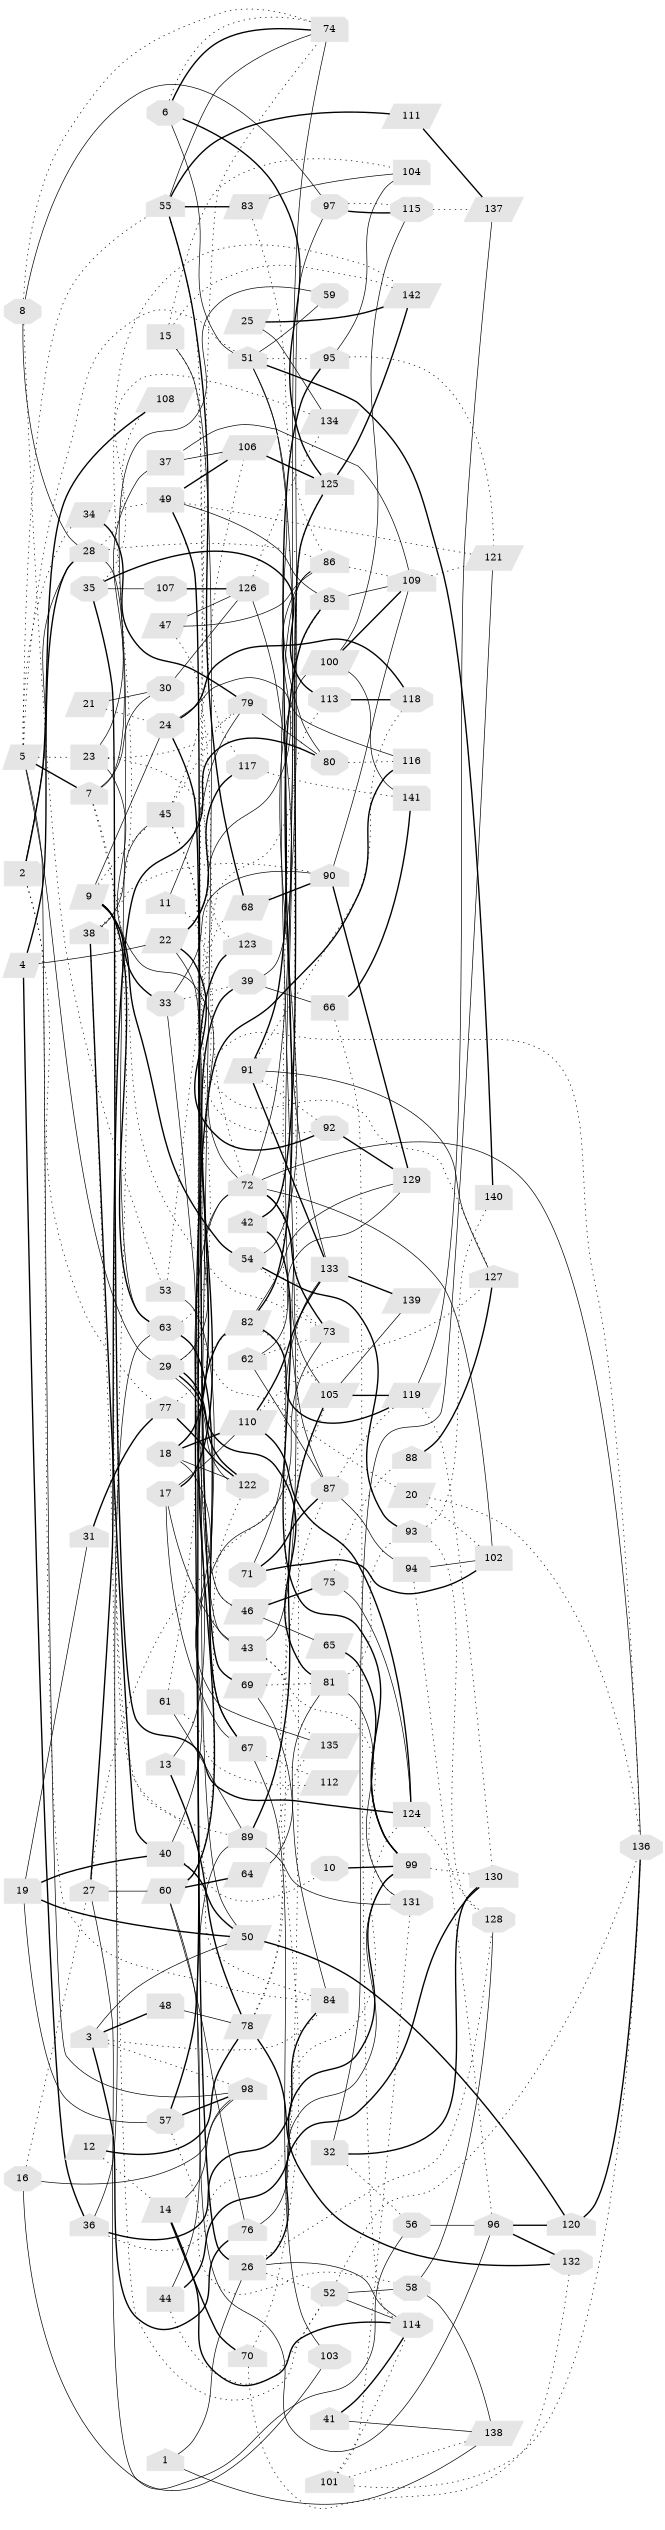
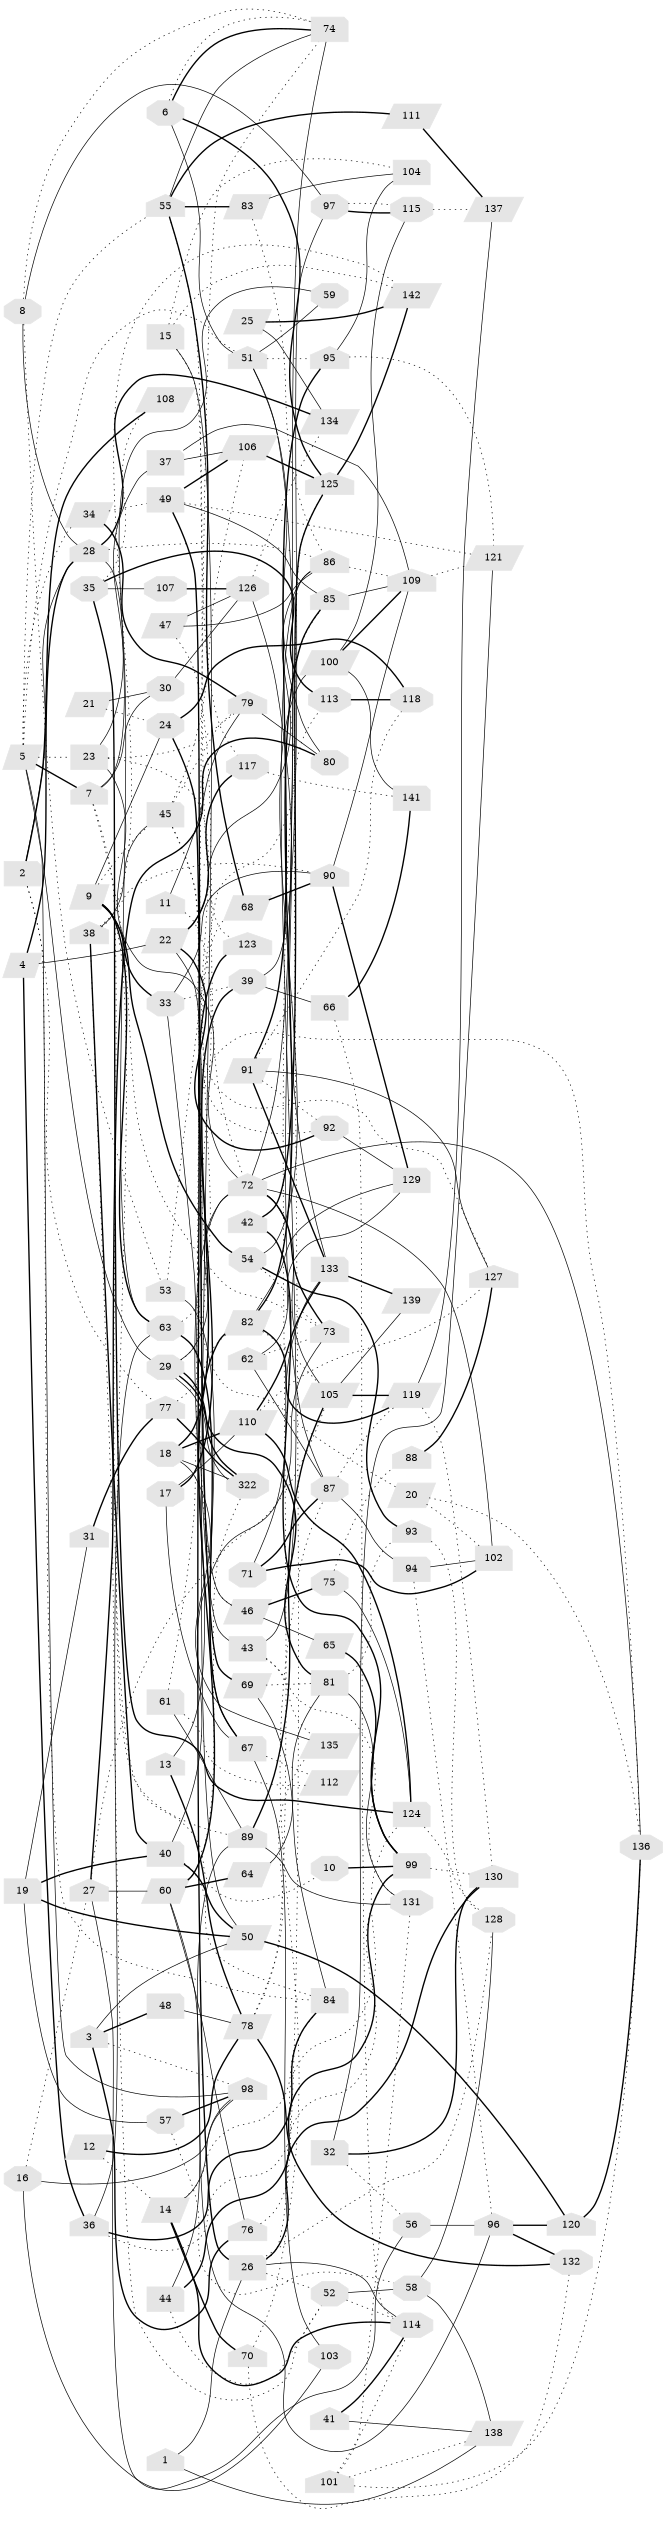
(139, 381) -> (139, 381)
(412, 761) -> none
(368, 1153) -> (368, 1153)
(494, 1198) -> none
(248, 1486) -> (248, 1486)
(191, 1581) -> none
(219, 2050) -> (264, 2118)
(359, 2077) -> (359, 2077)
(518, 2098) -> none
(367, 2308) -> (367, 2308)
